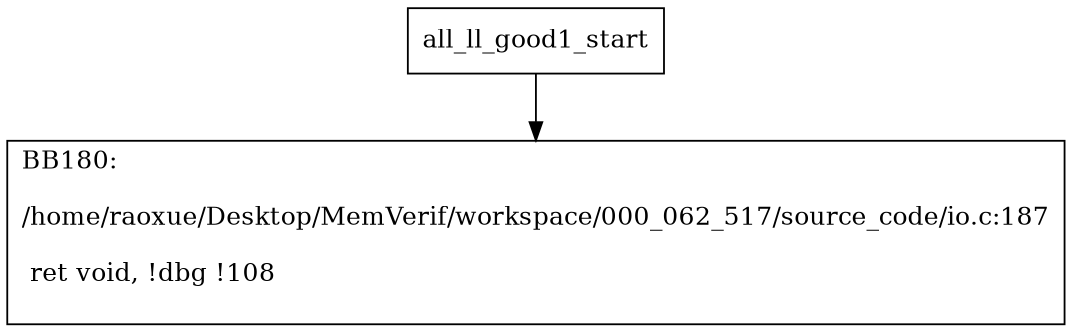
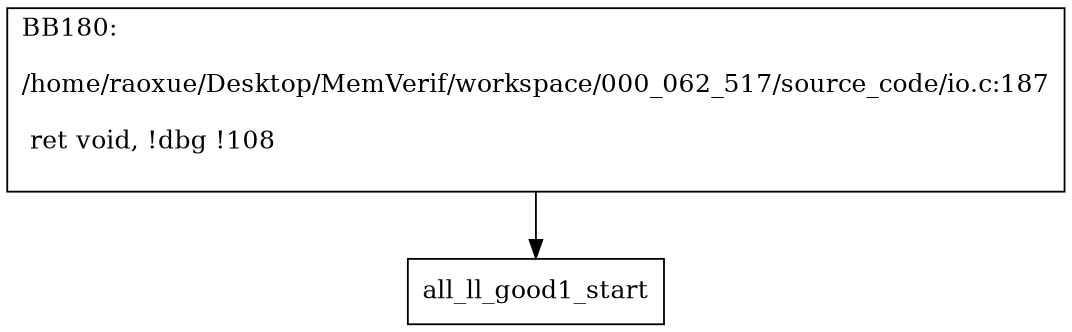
(536, 98) -> (536, 216)
